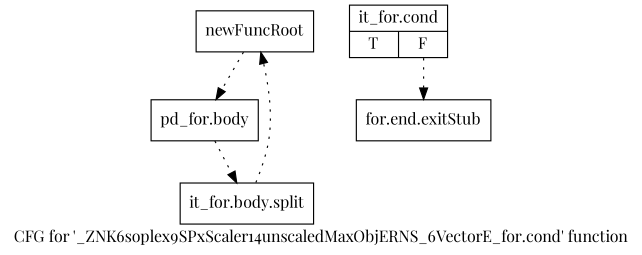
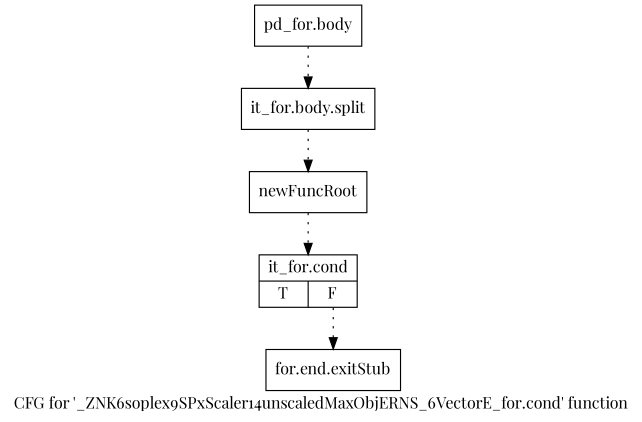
(233, 71) -> (308, 228)
